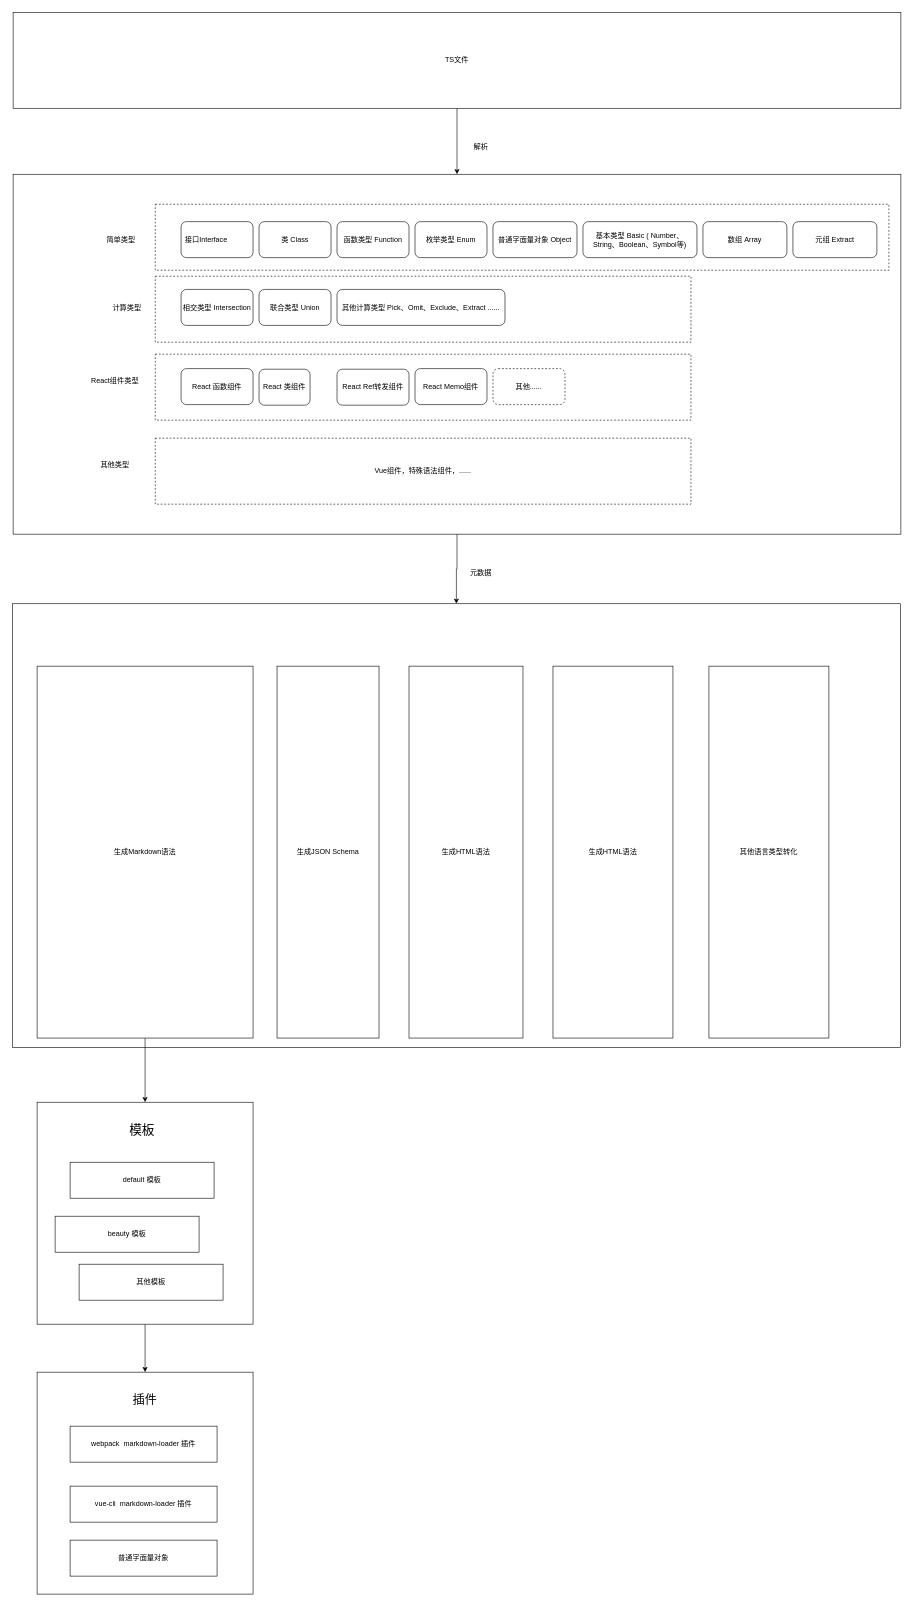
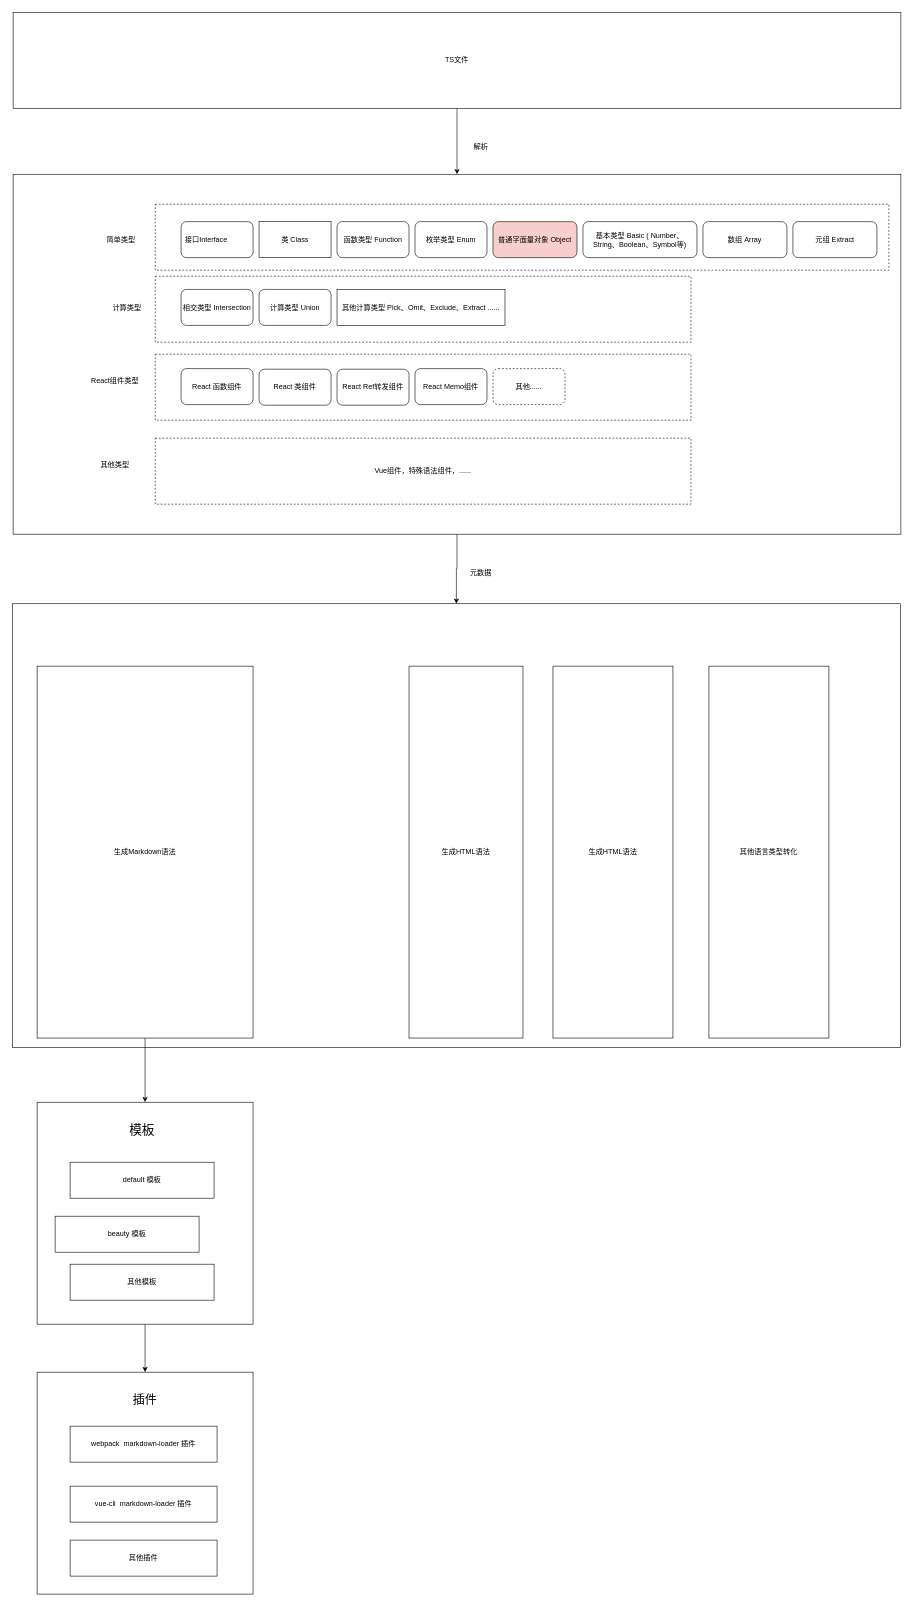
(295, 240) -> (295, 240)
(535, 240) -> (535, 240)
(295, 308) -> (295, 308)
(421, 308) -> (421, 308)
(284, 387) -> (295, 387)
(328, 852) -> none
(151, 1283) -> (142, 1283)
(143, 1559) -> (143, 1559)
